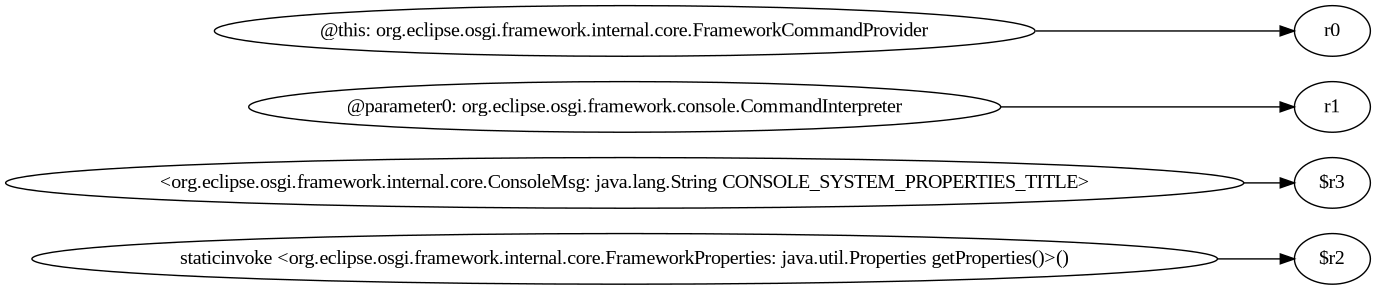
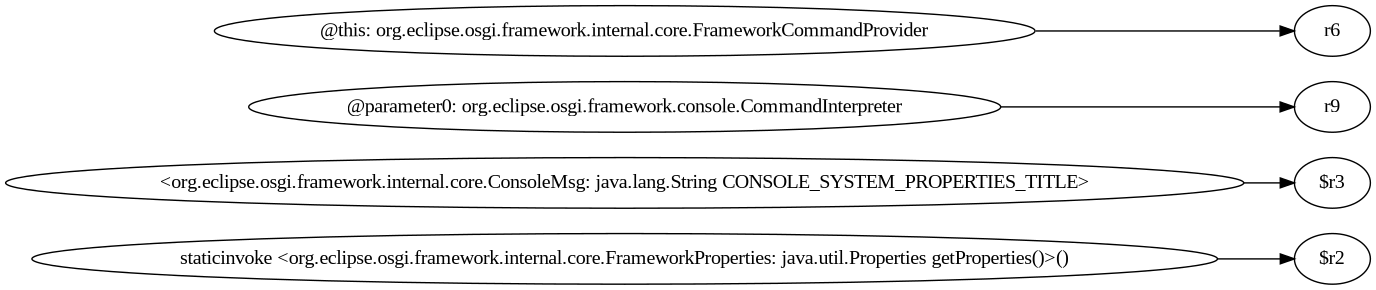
(1332, 31) -> (1332, 31)
(1332, 107) -> (1332, 107)
